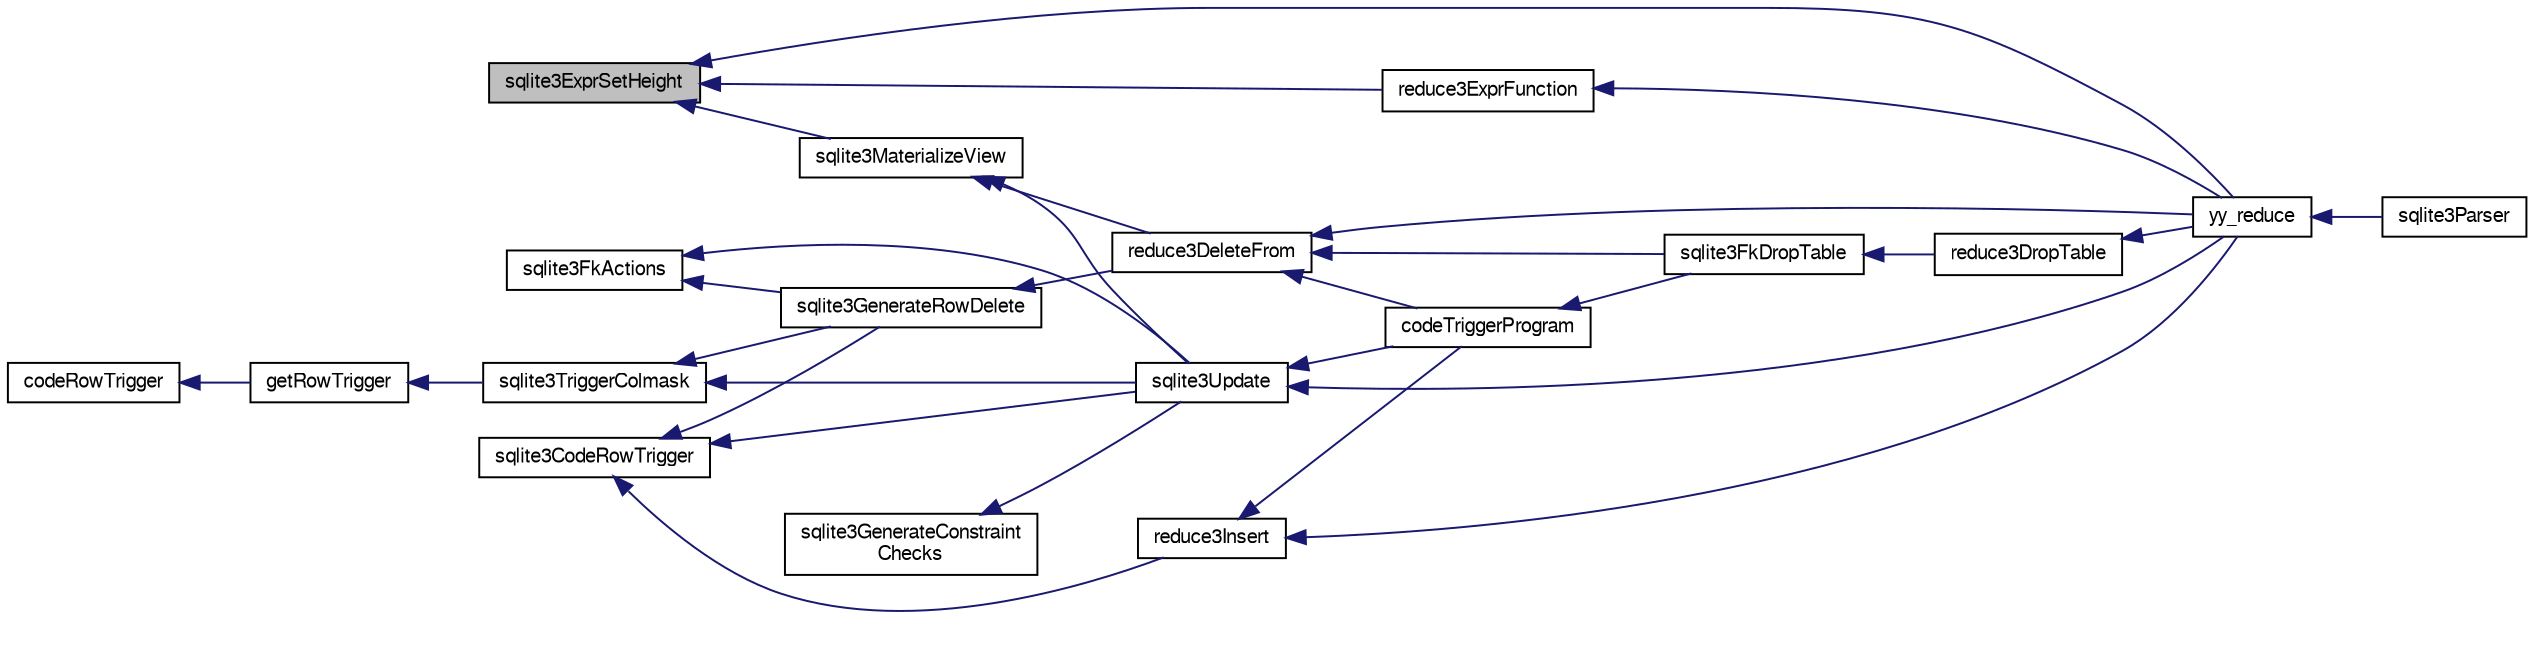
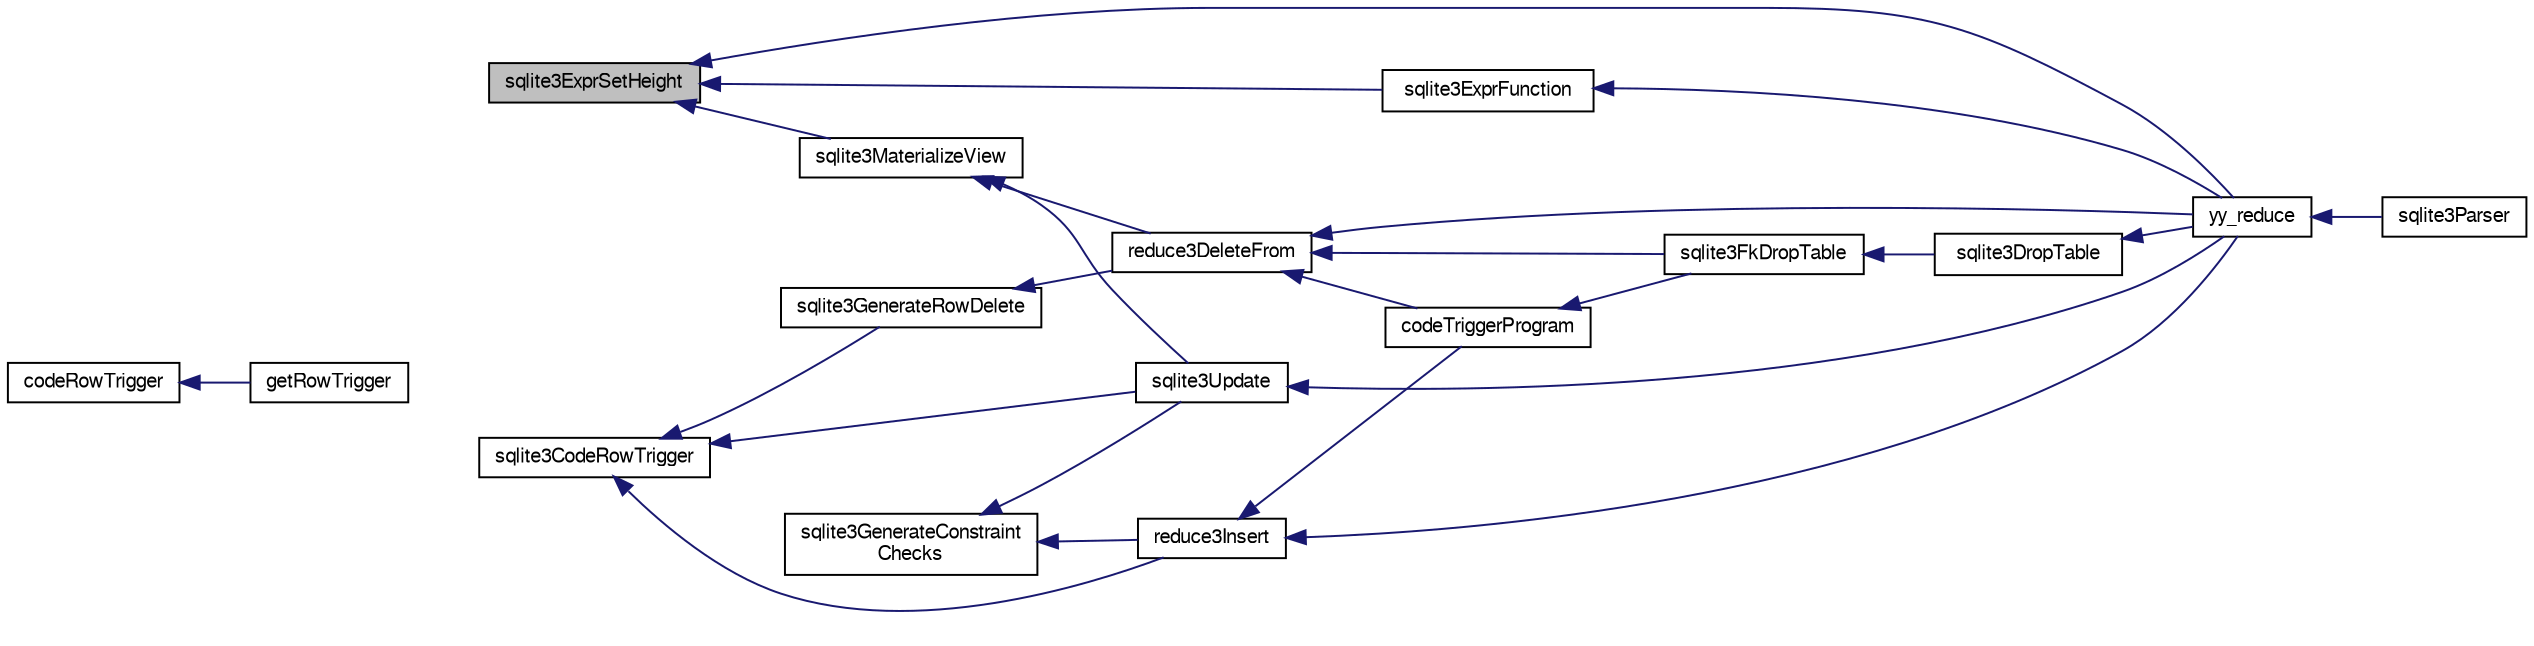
(1488, 91) -> (1488, 91)
(2028, 254) -> (2028, 254)
(595, 270) -> none
(1351, 355) -> none
(595, 383) -> none
none -> (1098, 541)
